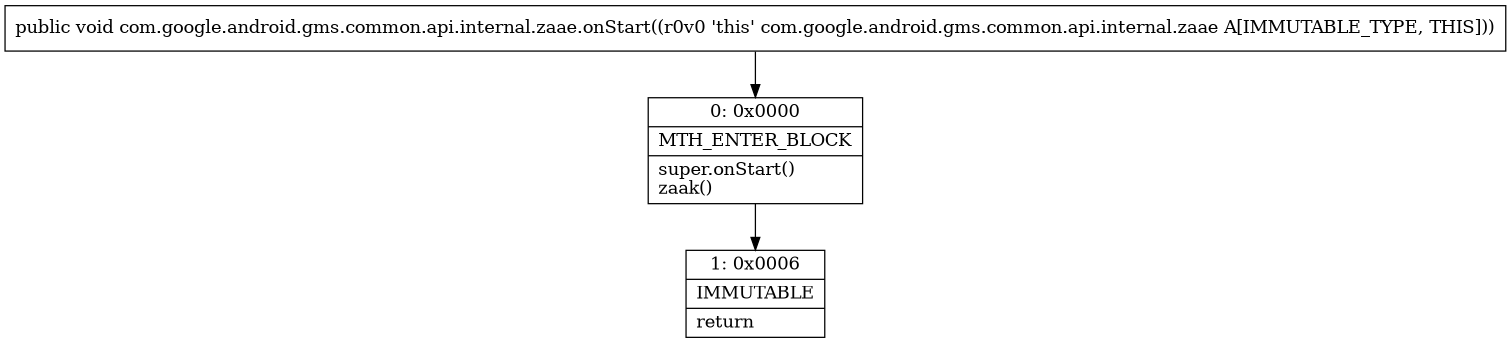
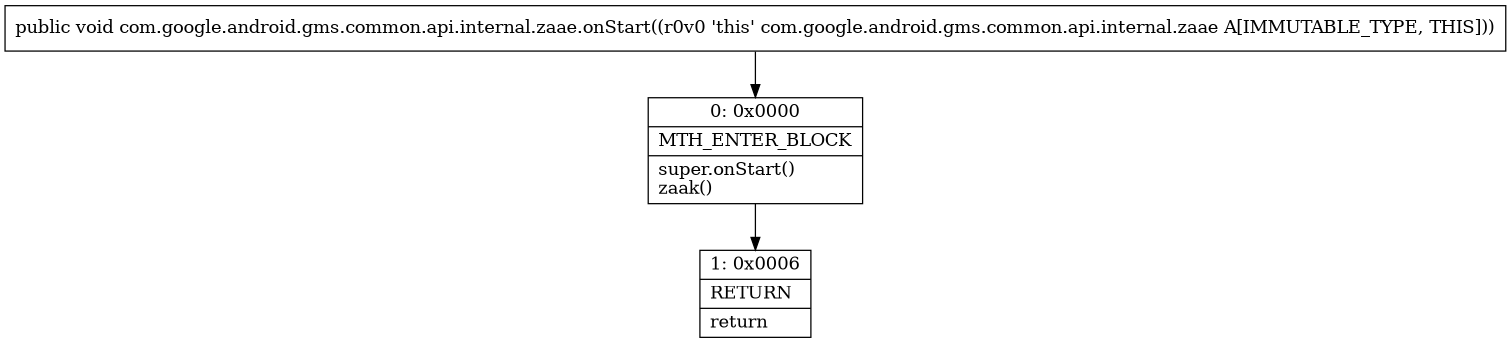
(755, 293) -> (751, 293)
